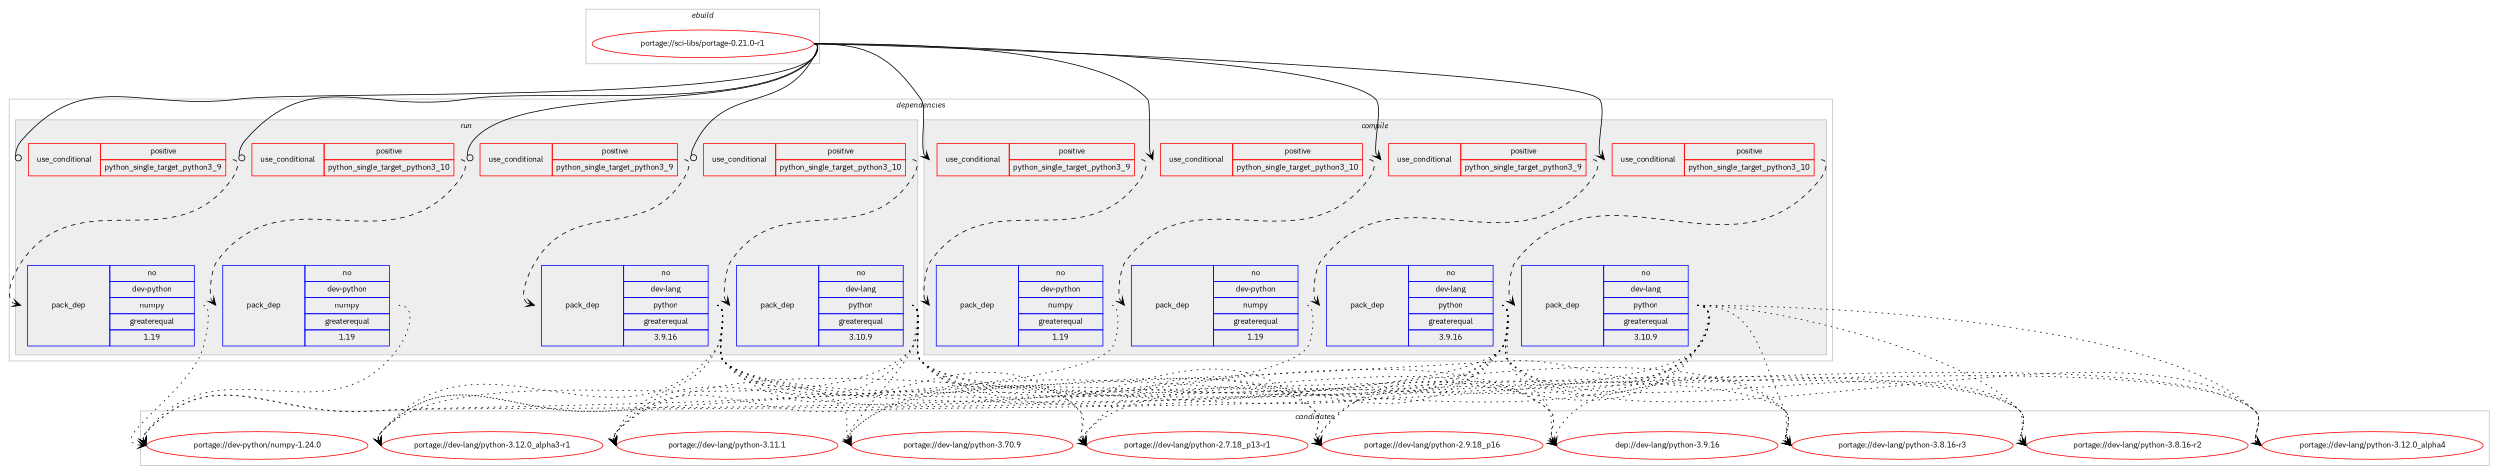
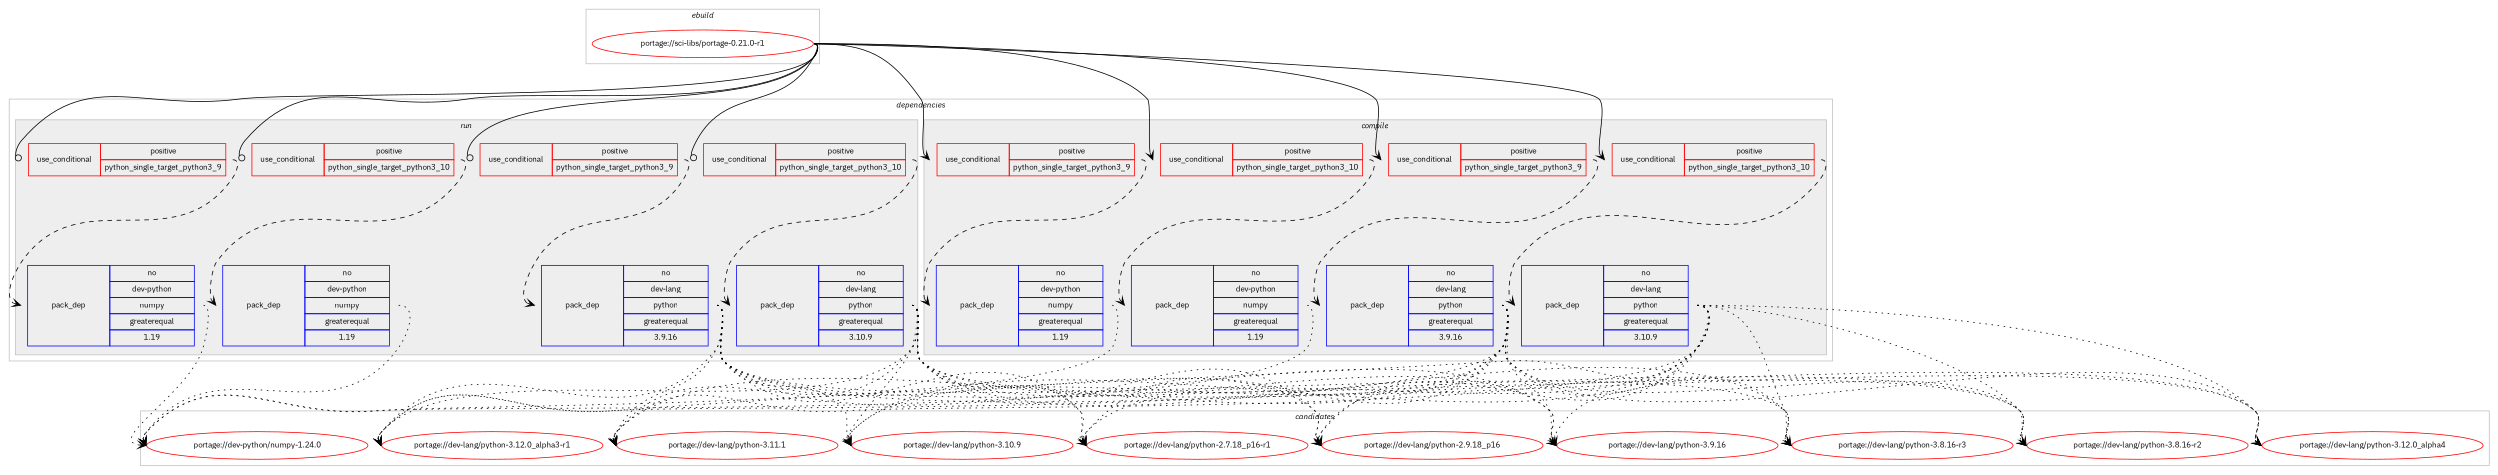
(962, 445) -> (962, 445)
(1197, 445) -> (1197, 445)
(1667, 445) -> (1667, 445)
